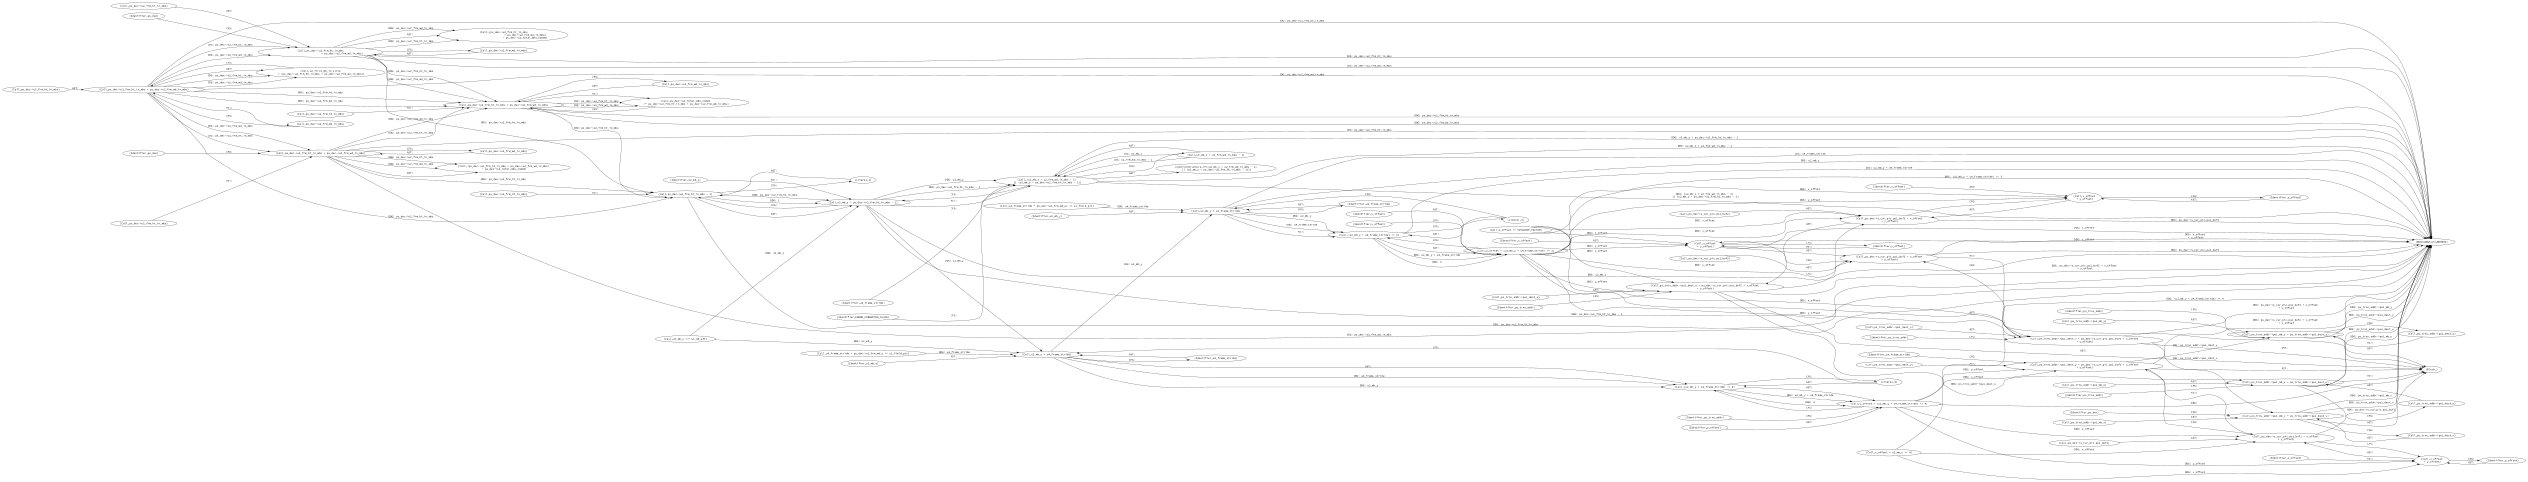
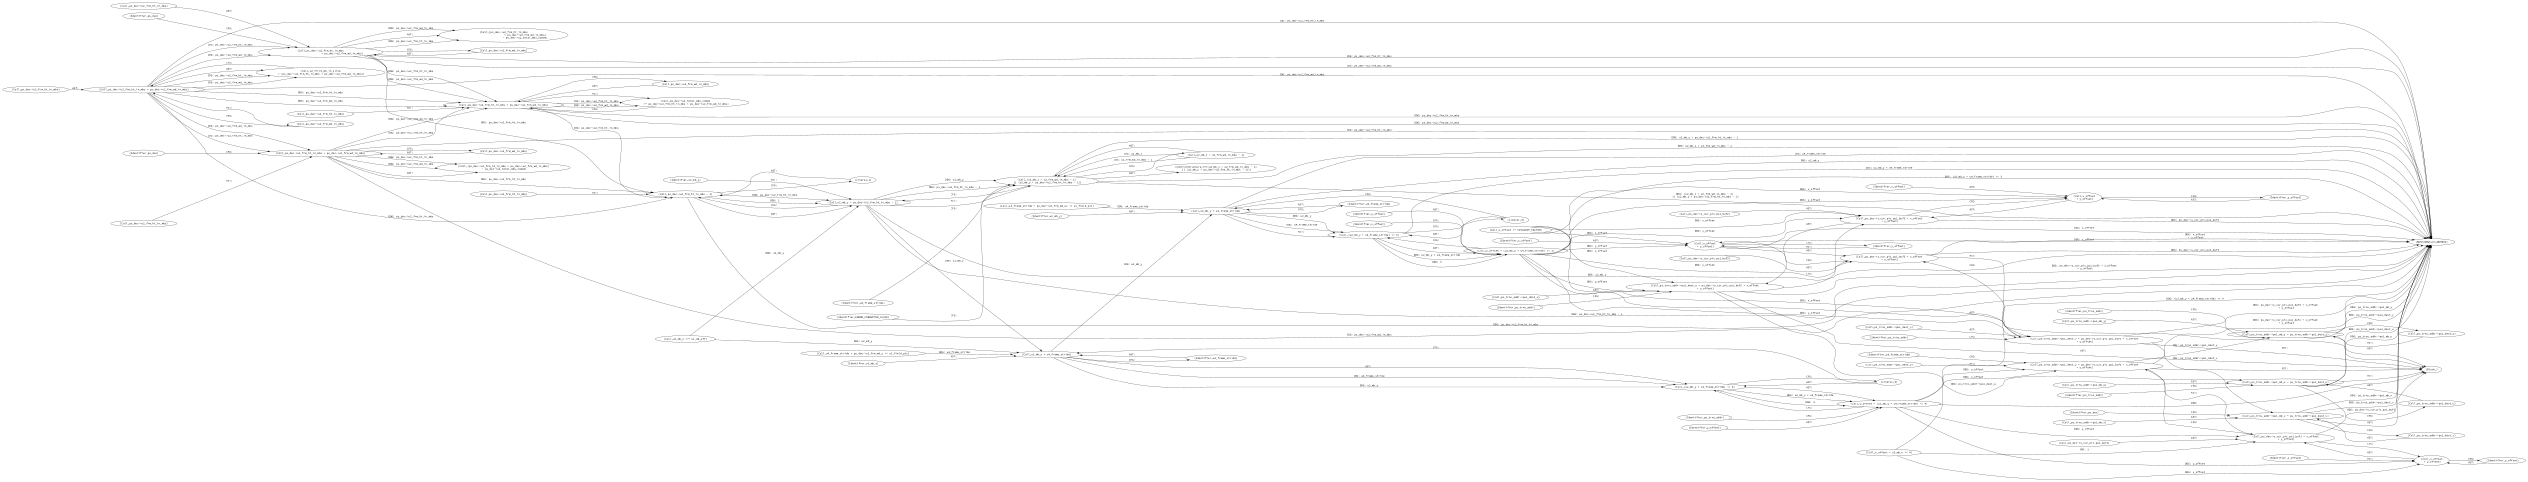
(2084, 450) -> (2084, 450)
